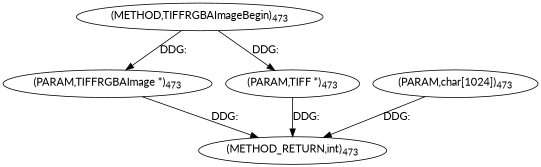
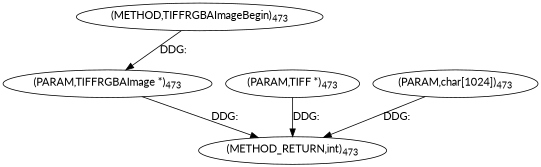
(243, 48) -> none
